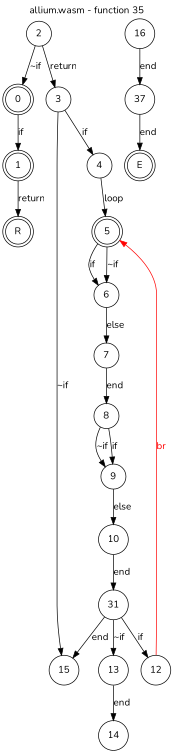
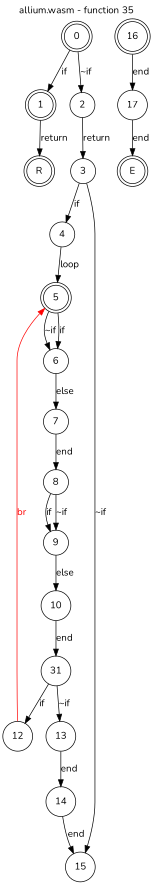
(140, 34) -> (133, 37)
(30, 62) -> (79, 69)
(140, 99) -> (133, 105)
(91, 635) -> (66, 832)
